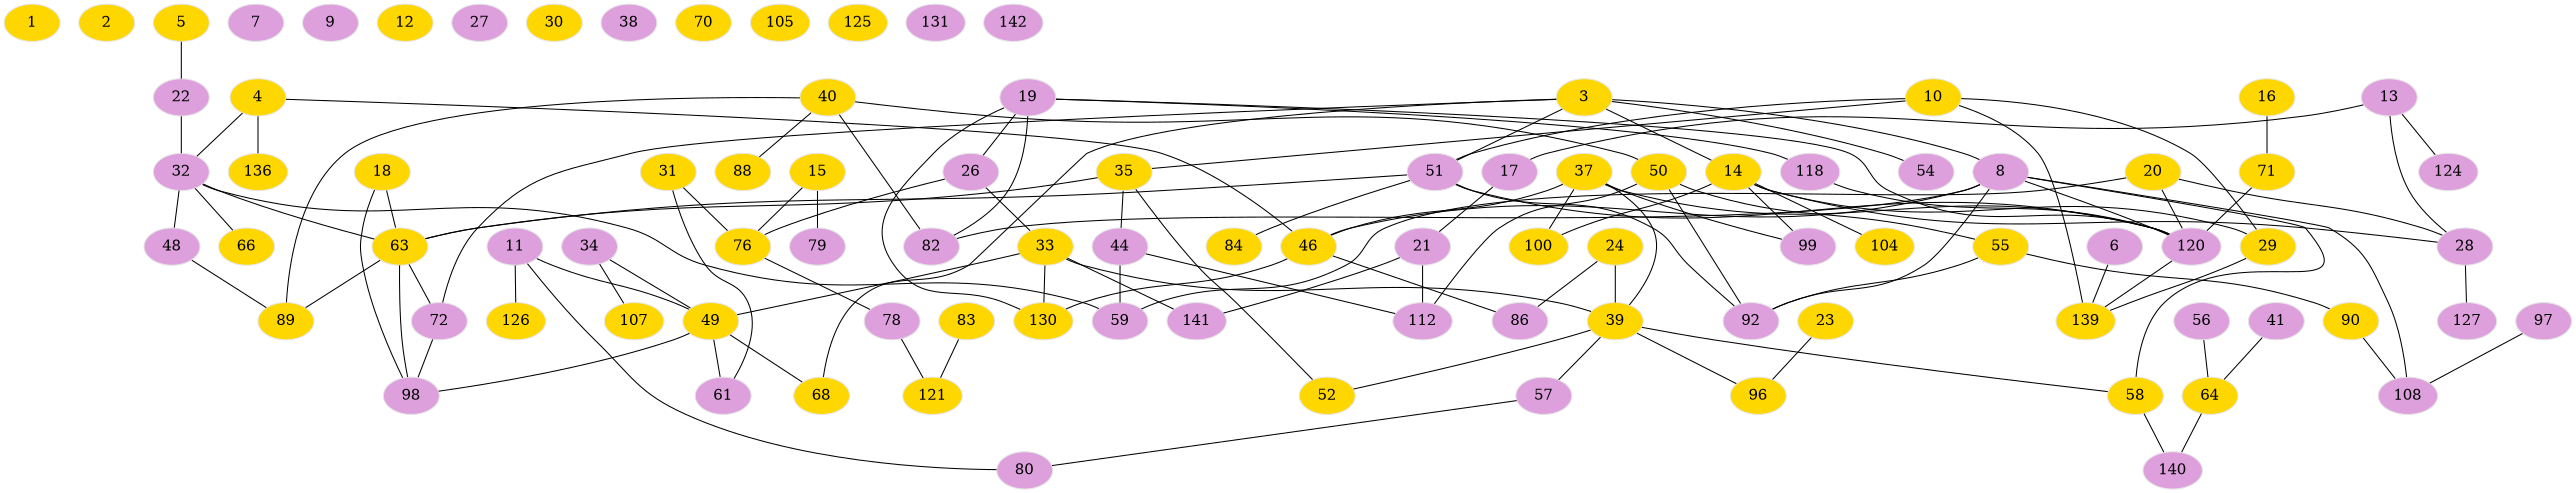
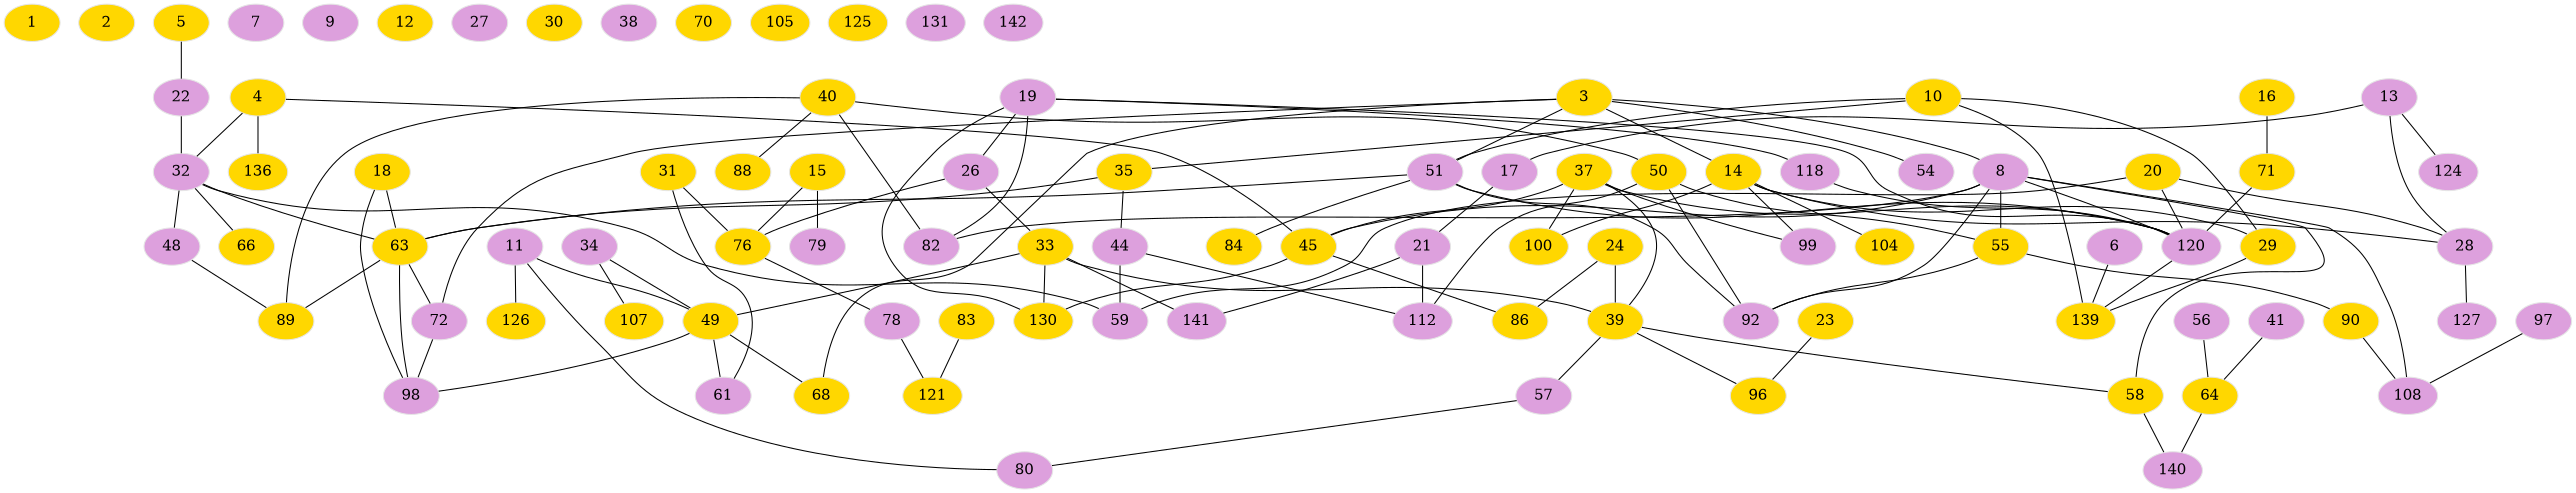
none -> (2001, 209)
(1309, 247) -> (1309, 247)
(1520, 321) -> (1520, 321)
(1327, 396) -> none
